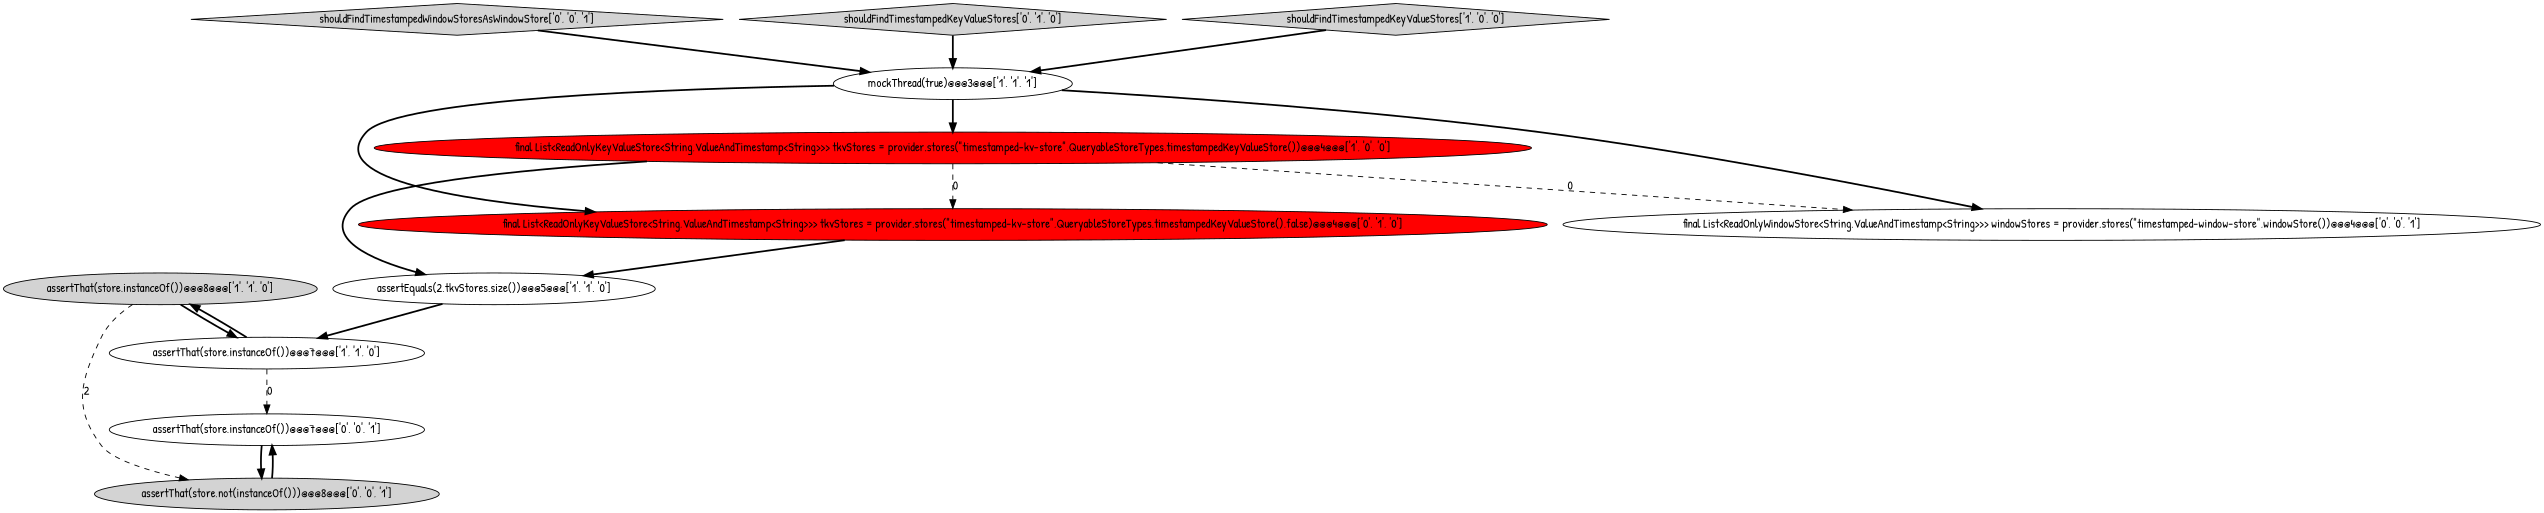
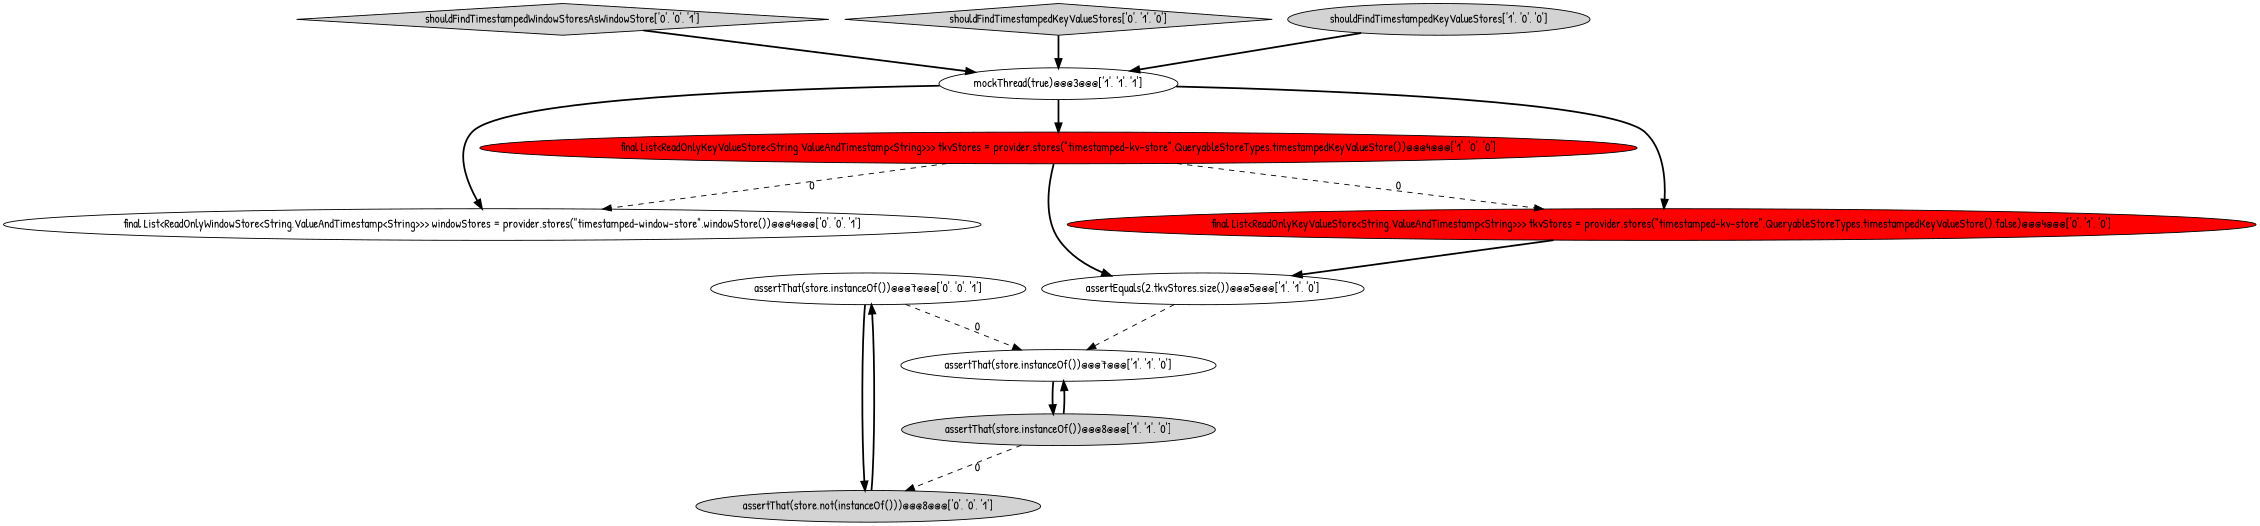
(1396, 19) -> (1439, 19)
(385, 320) -> (1135, 325)
(267, 387) -> (959, 325)
(87, 391) -> (978, 468)
